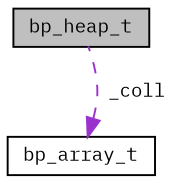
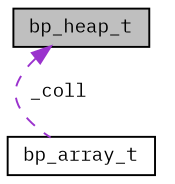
(97, 82) -> (17, 102)
